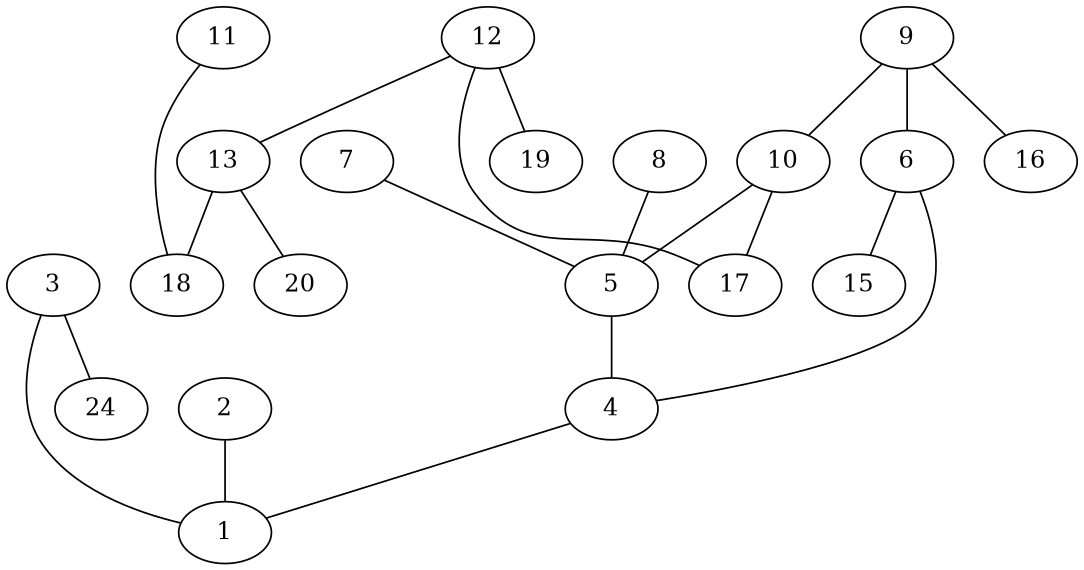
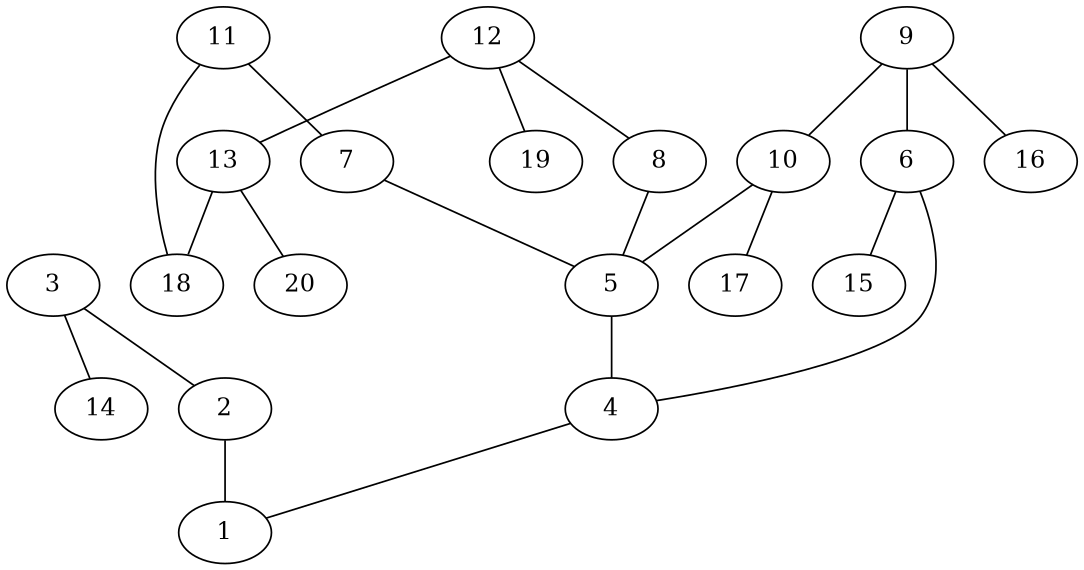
none -> (285, 99)
(517, 229) -> (574, 100)
(101, 409) -> (101, 409)
(51, 455) -> (139, 347)
